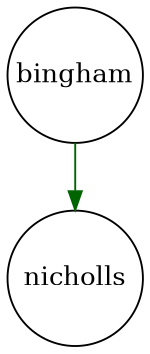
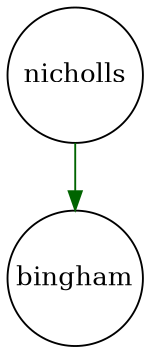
(75, 167) -> (75, 167)
